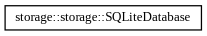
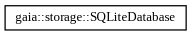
(103, 18) -> (96, 18)
